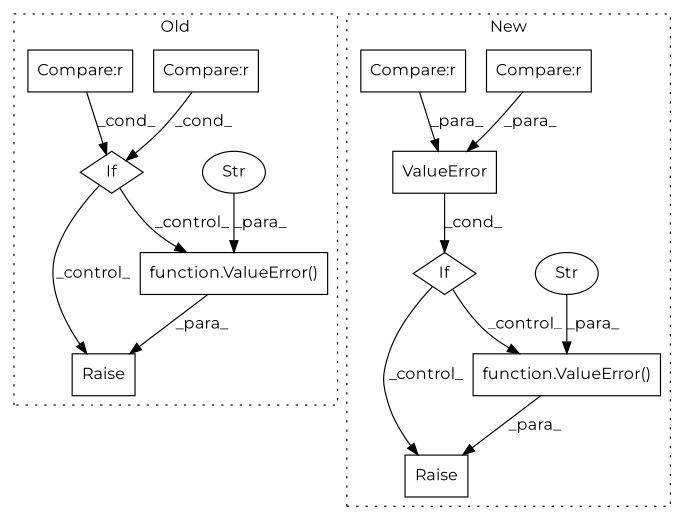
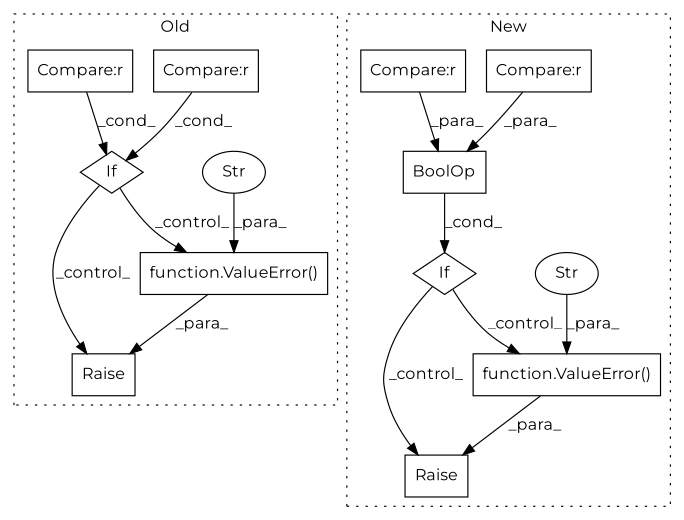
(445, 172) -> (445, 172)
